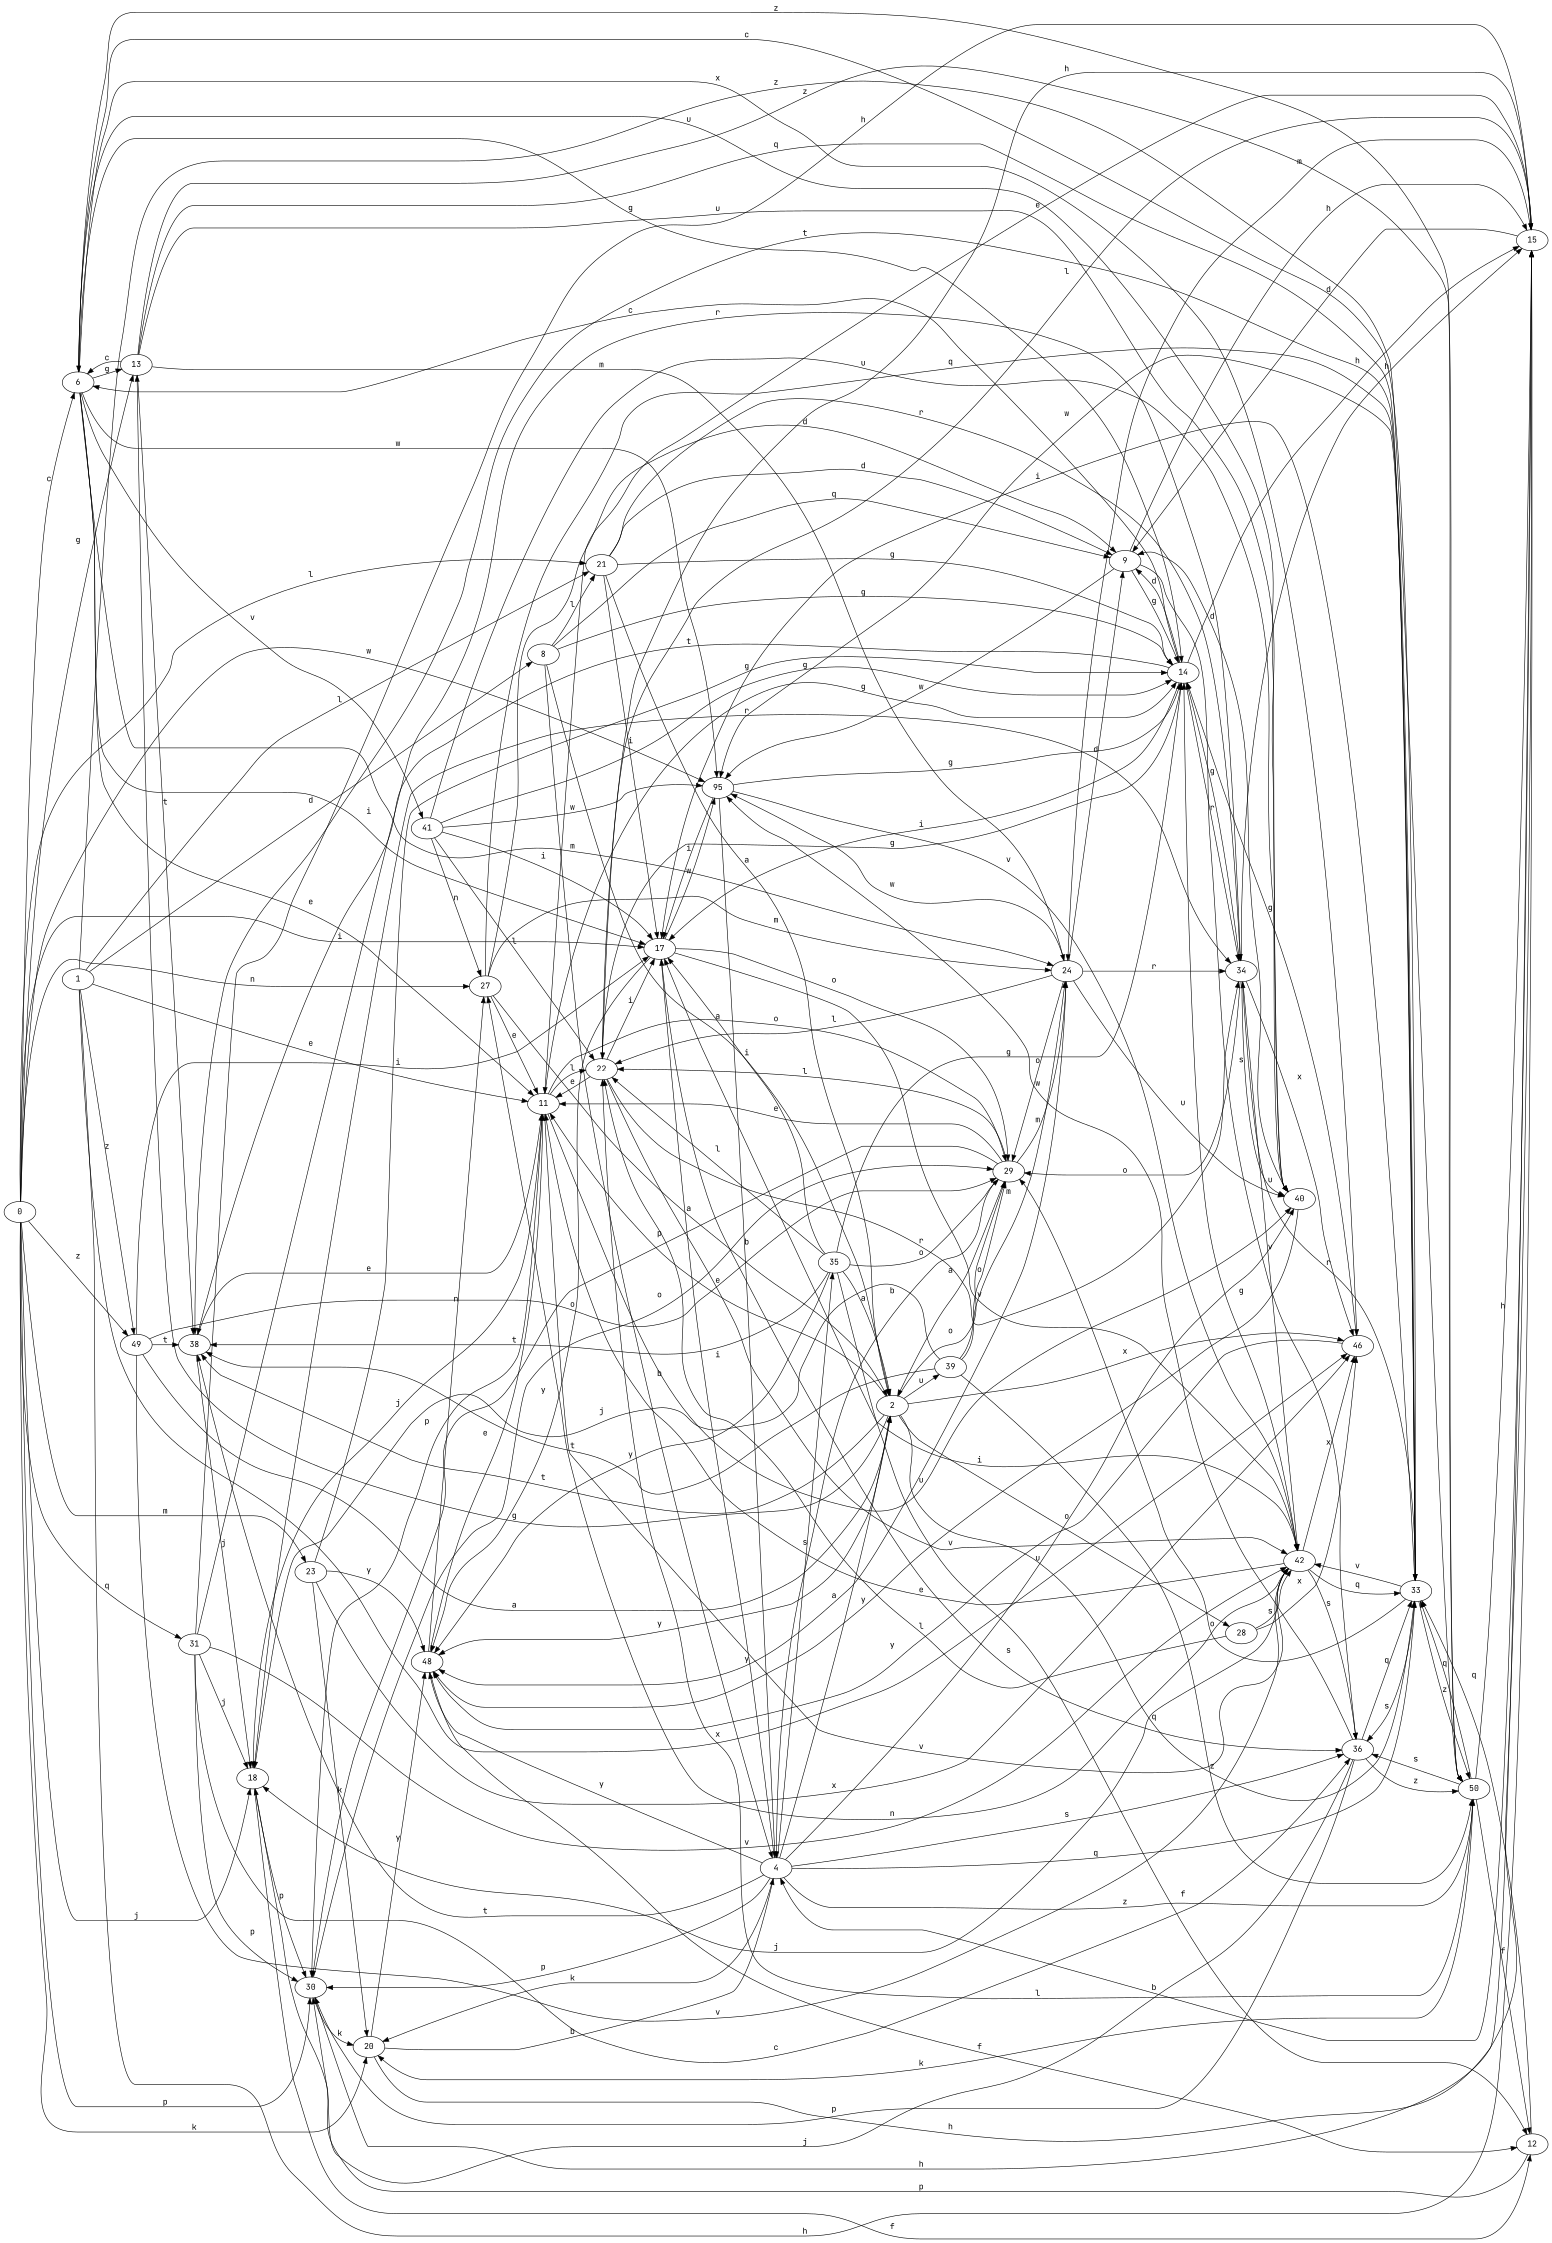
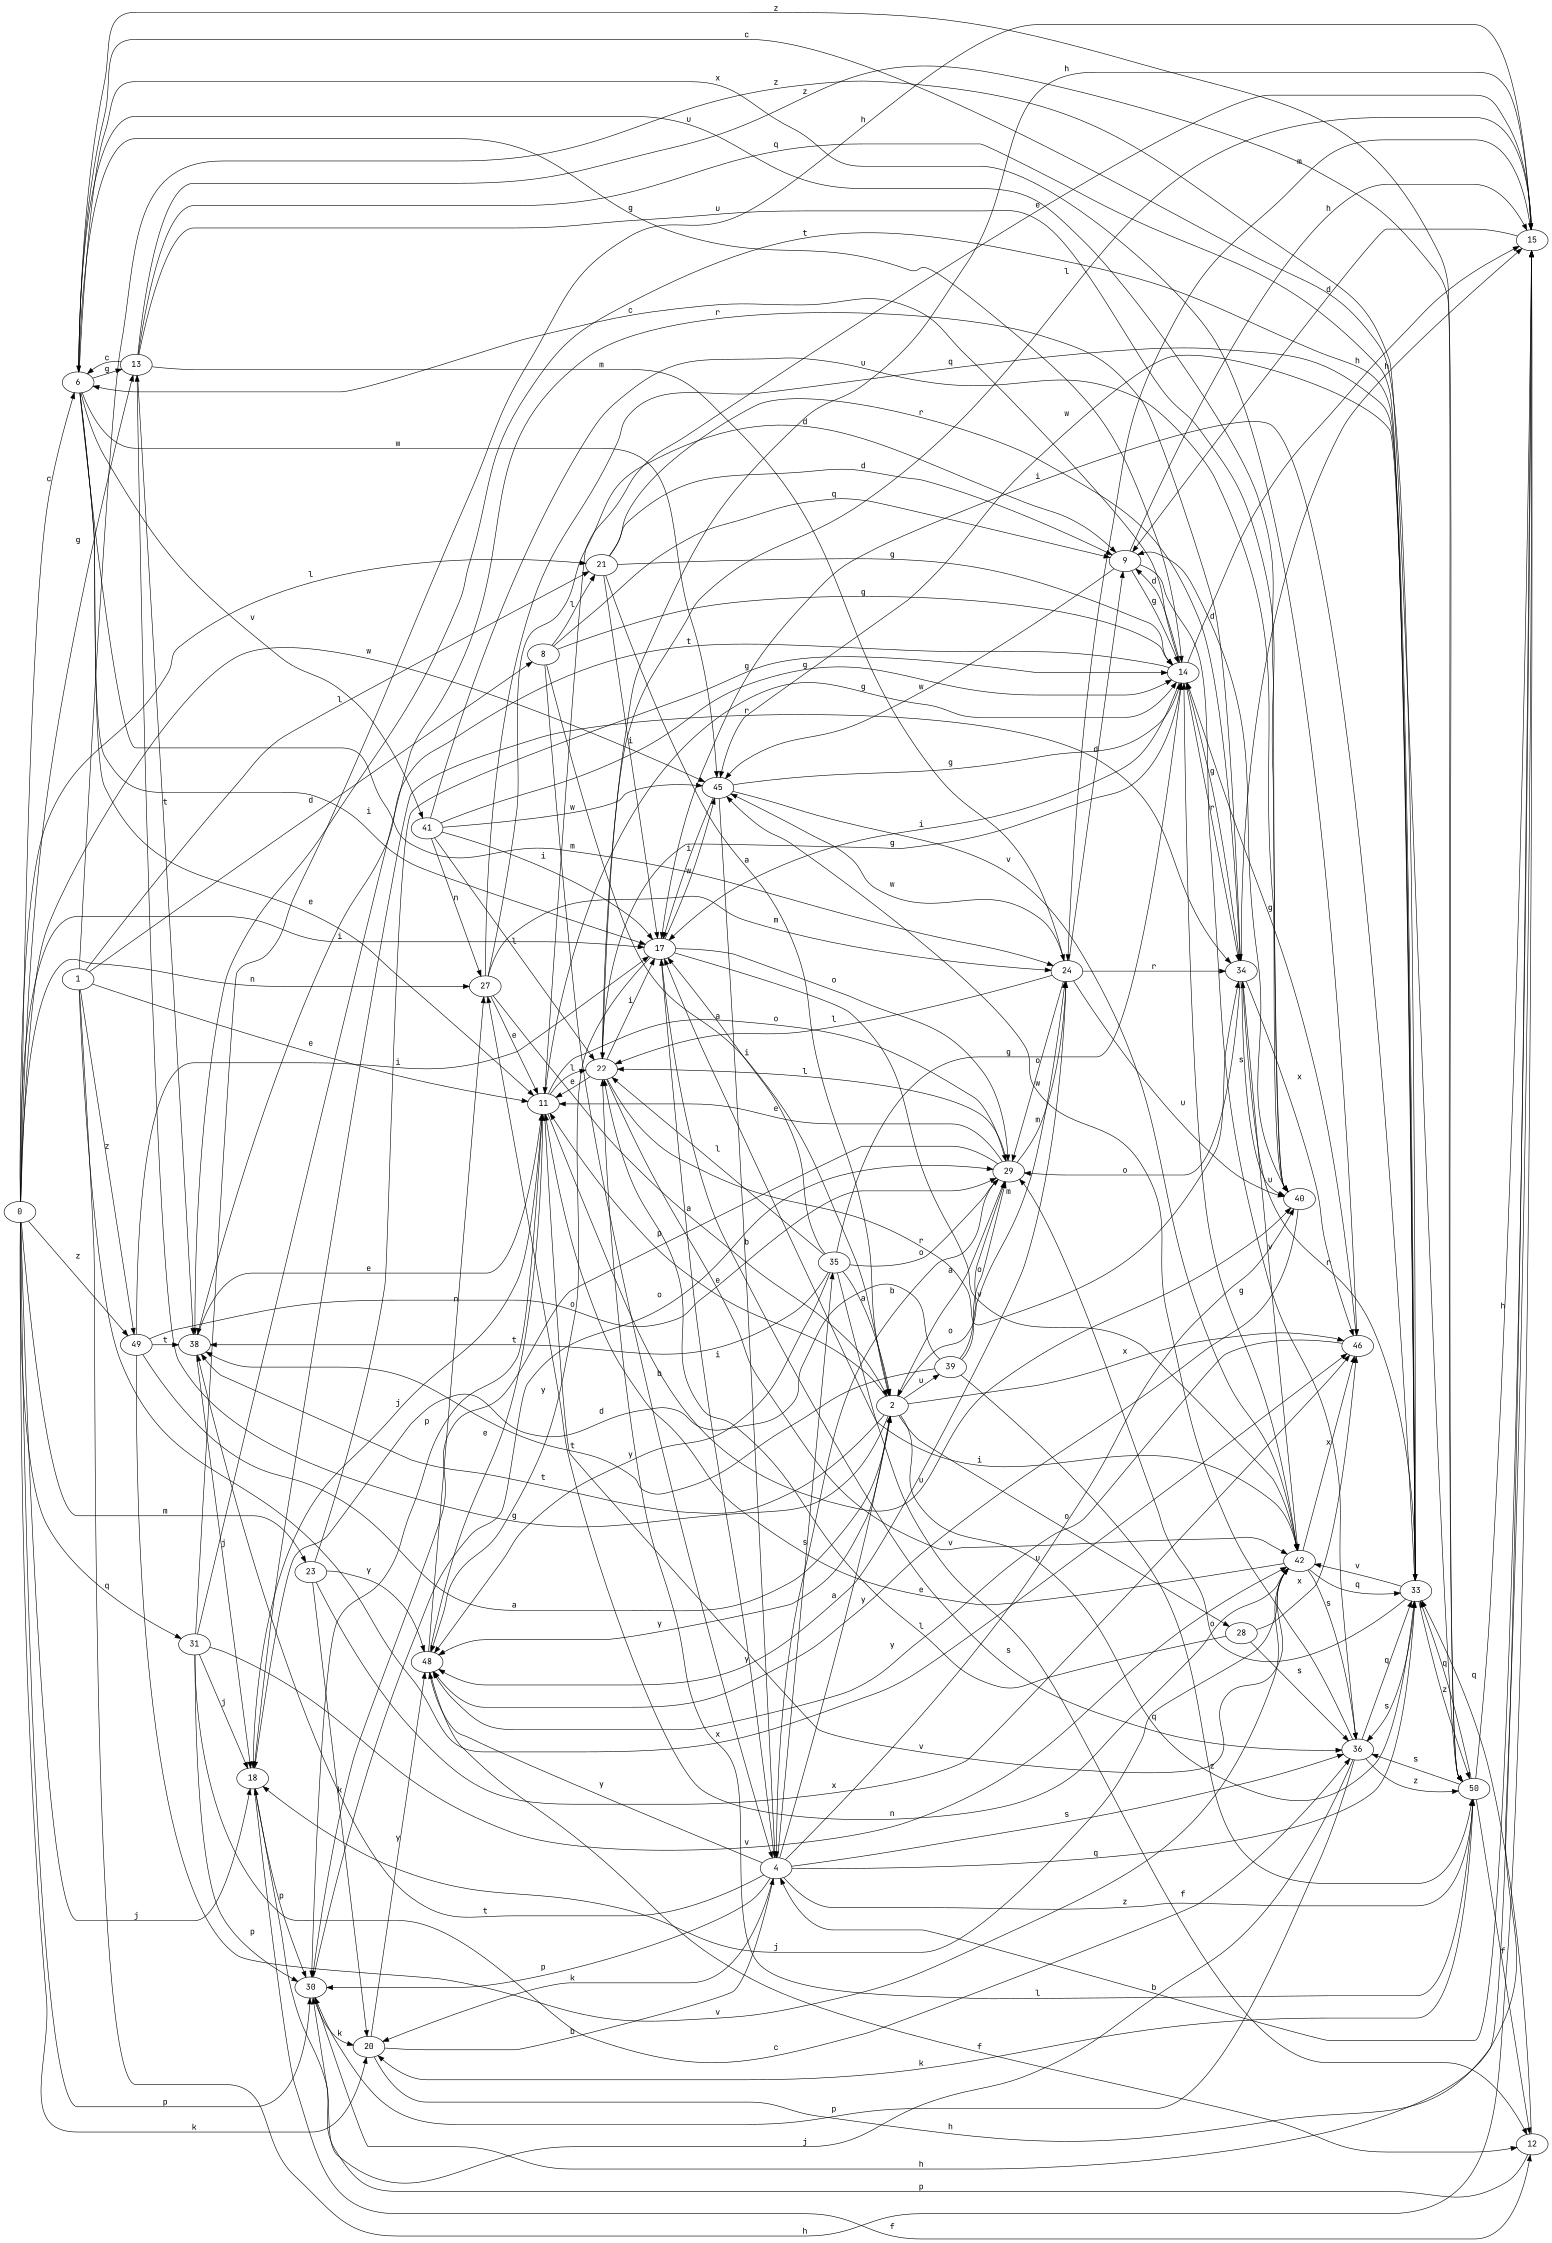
(718, 788) -> (718, 788)
(602, 1411) -> (602, 1411)
(1271, 1618) -> (1297, 1689)
